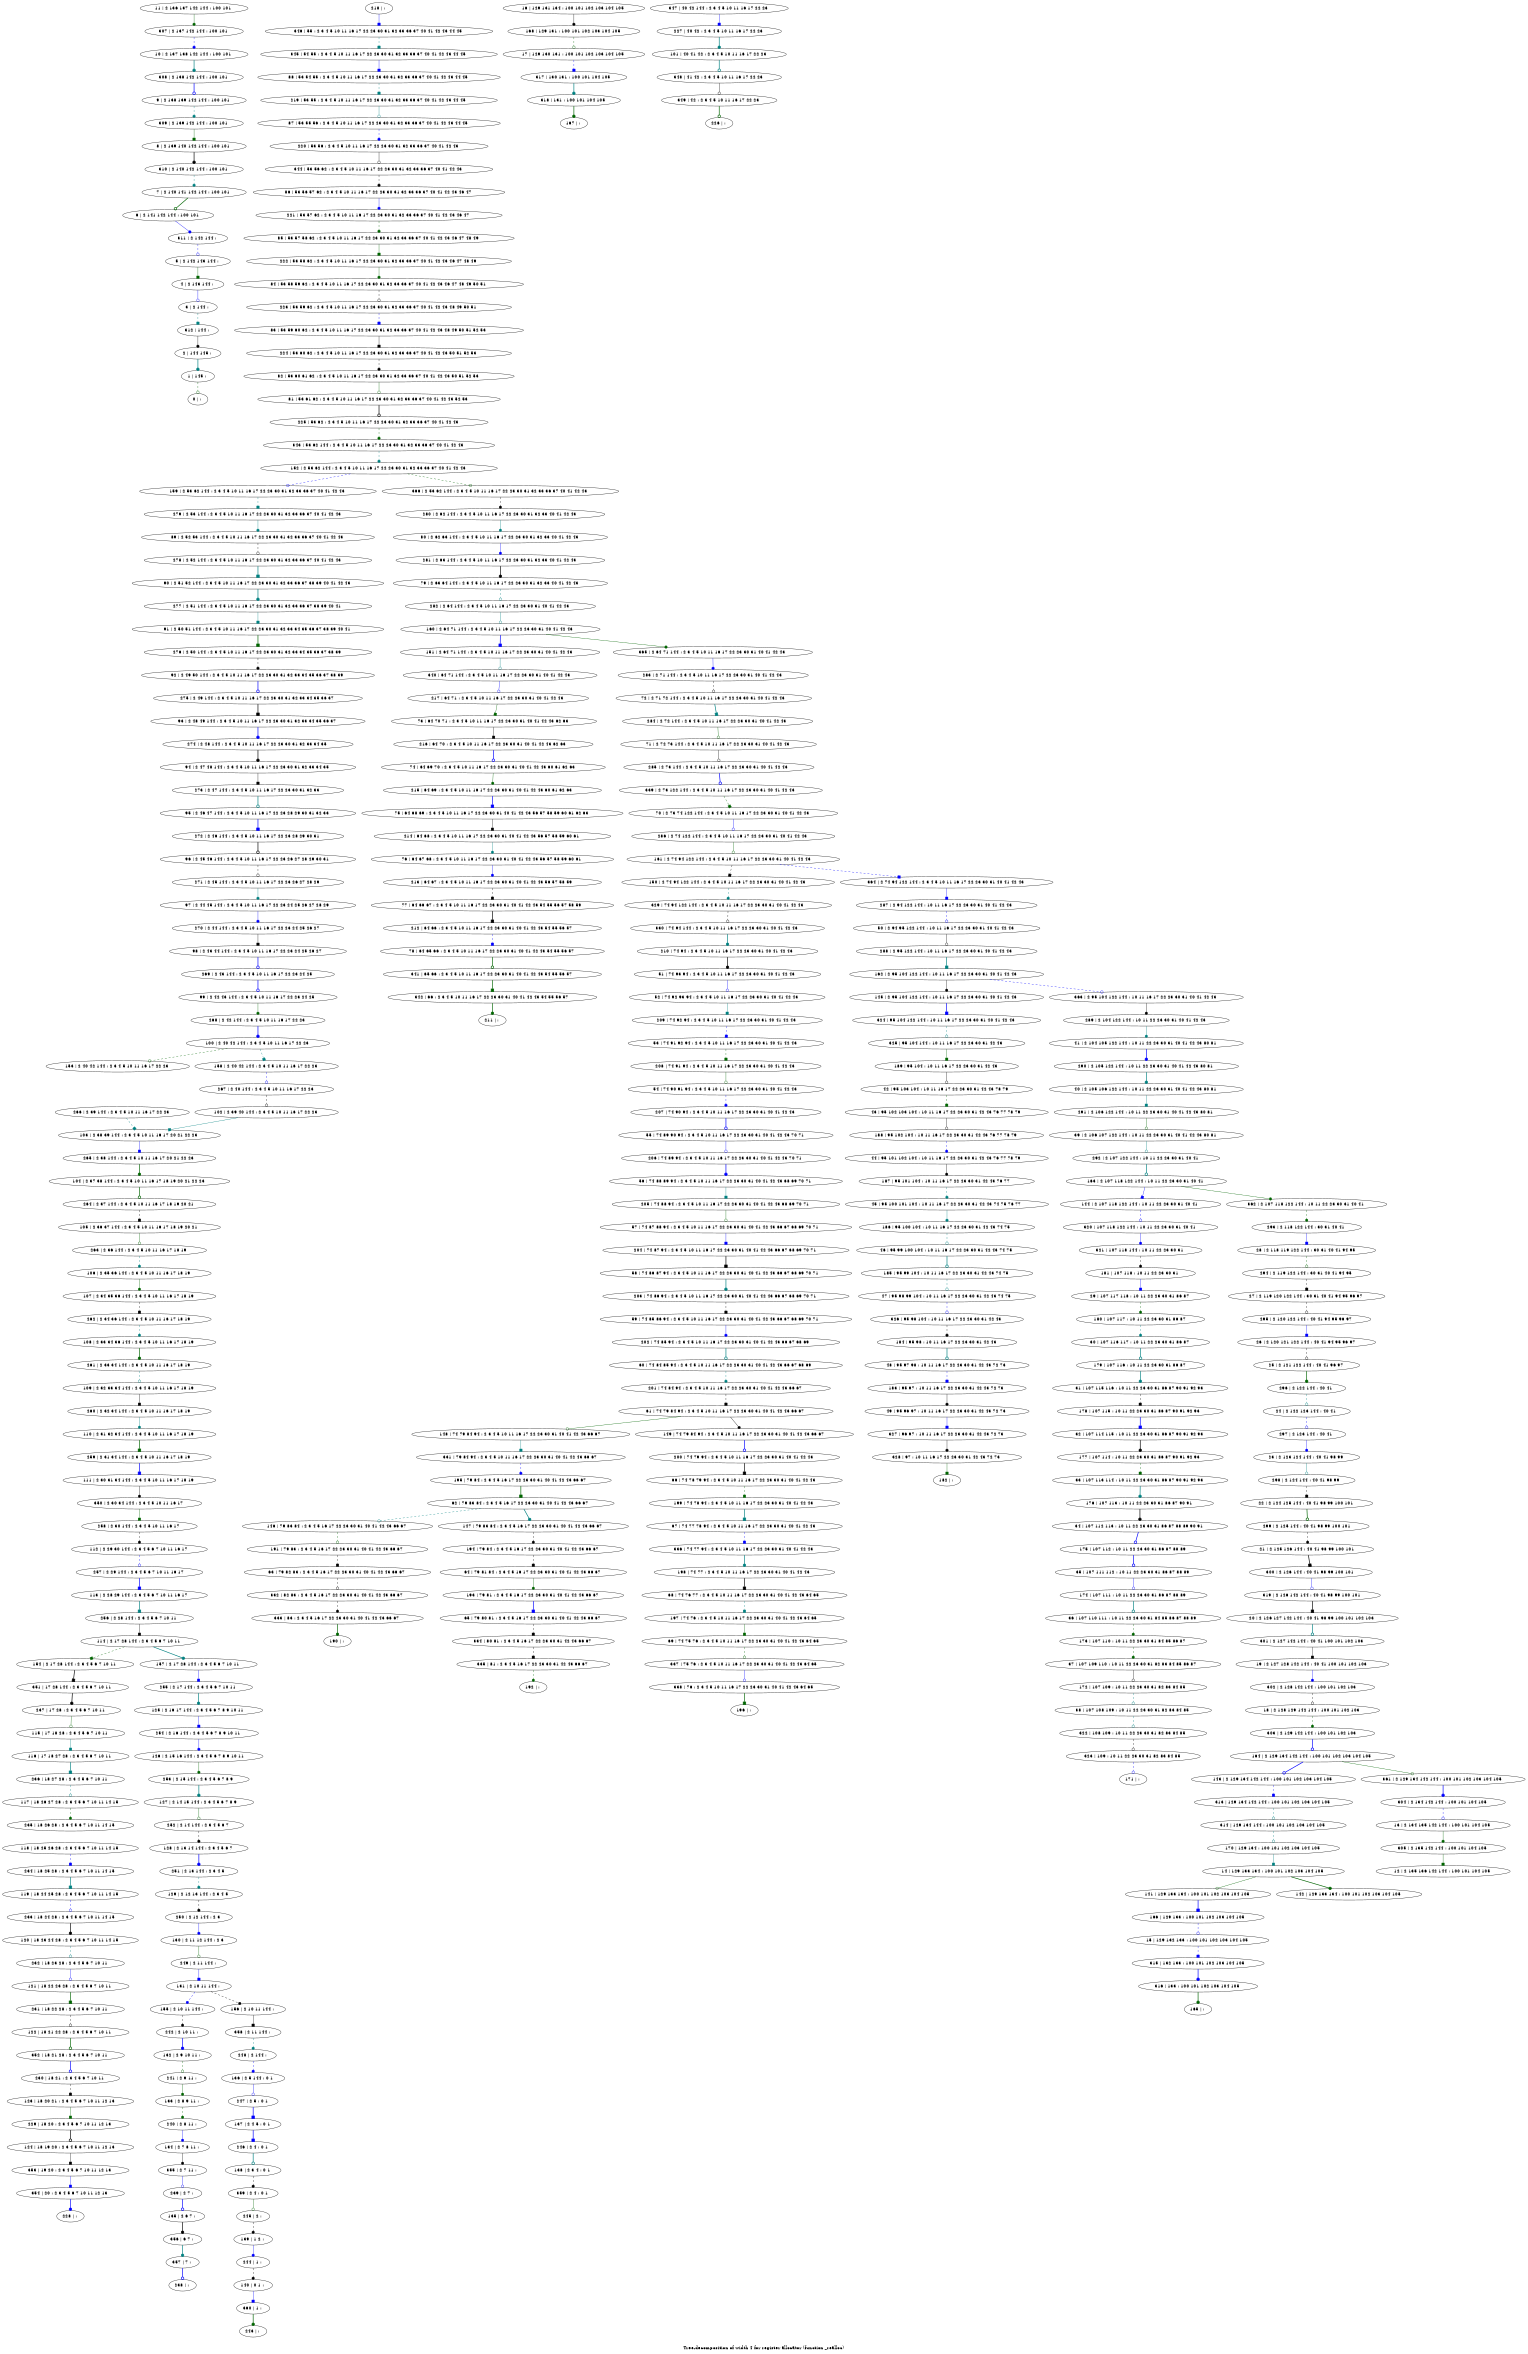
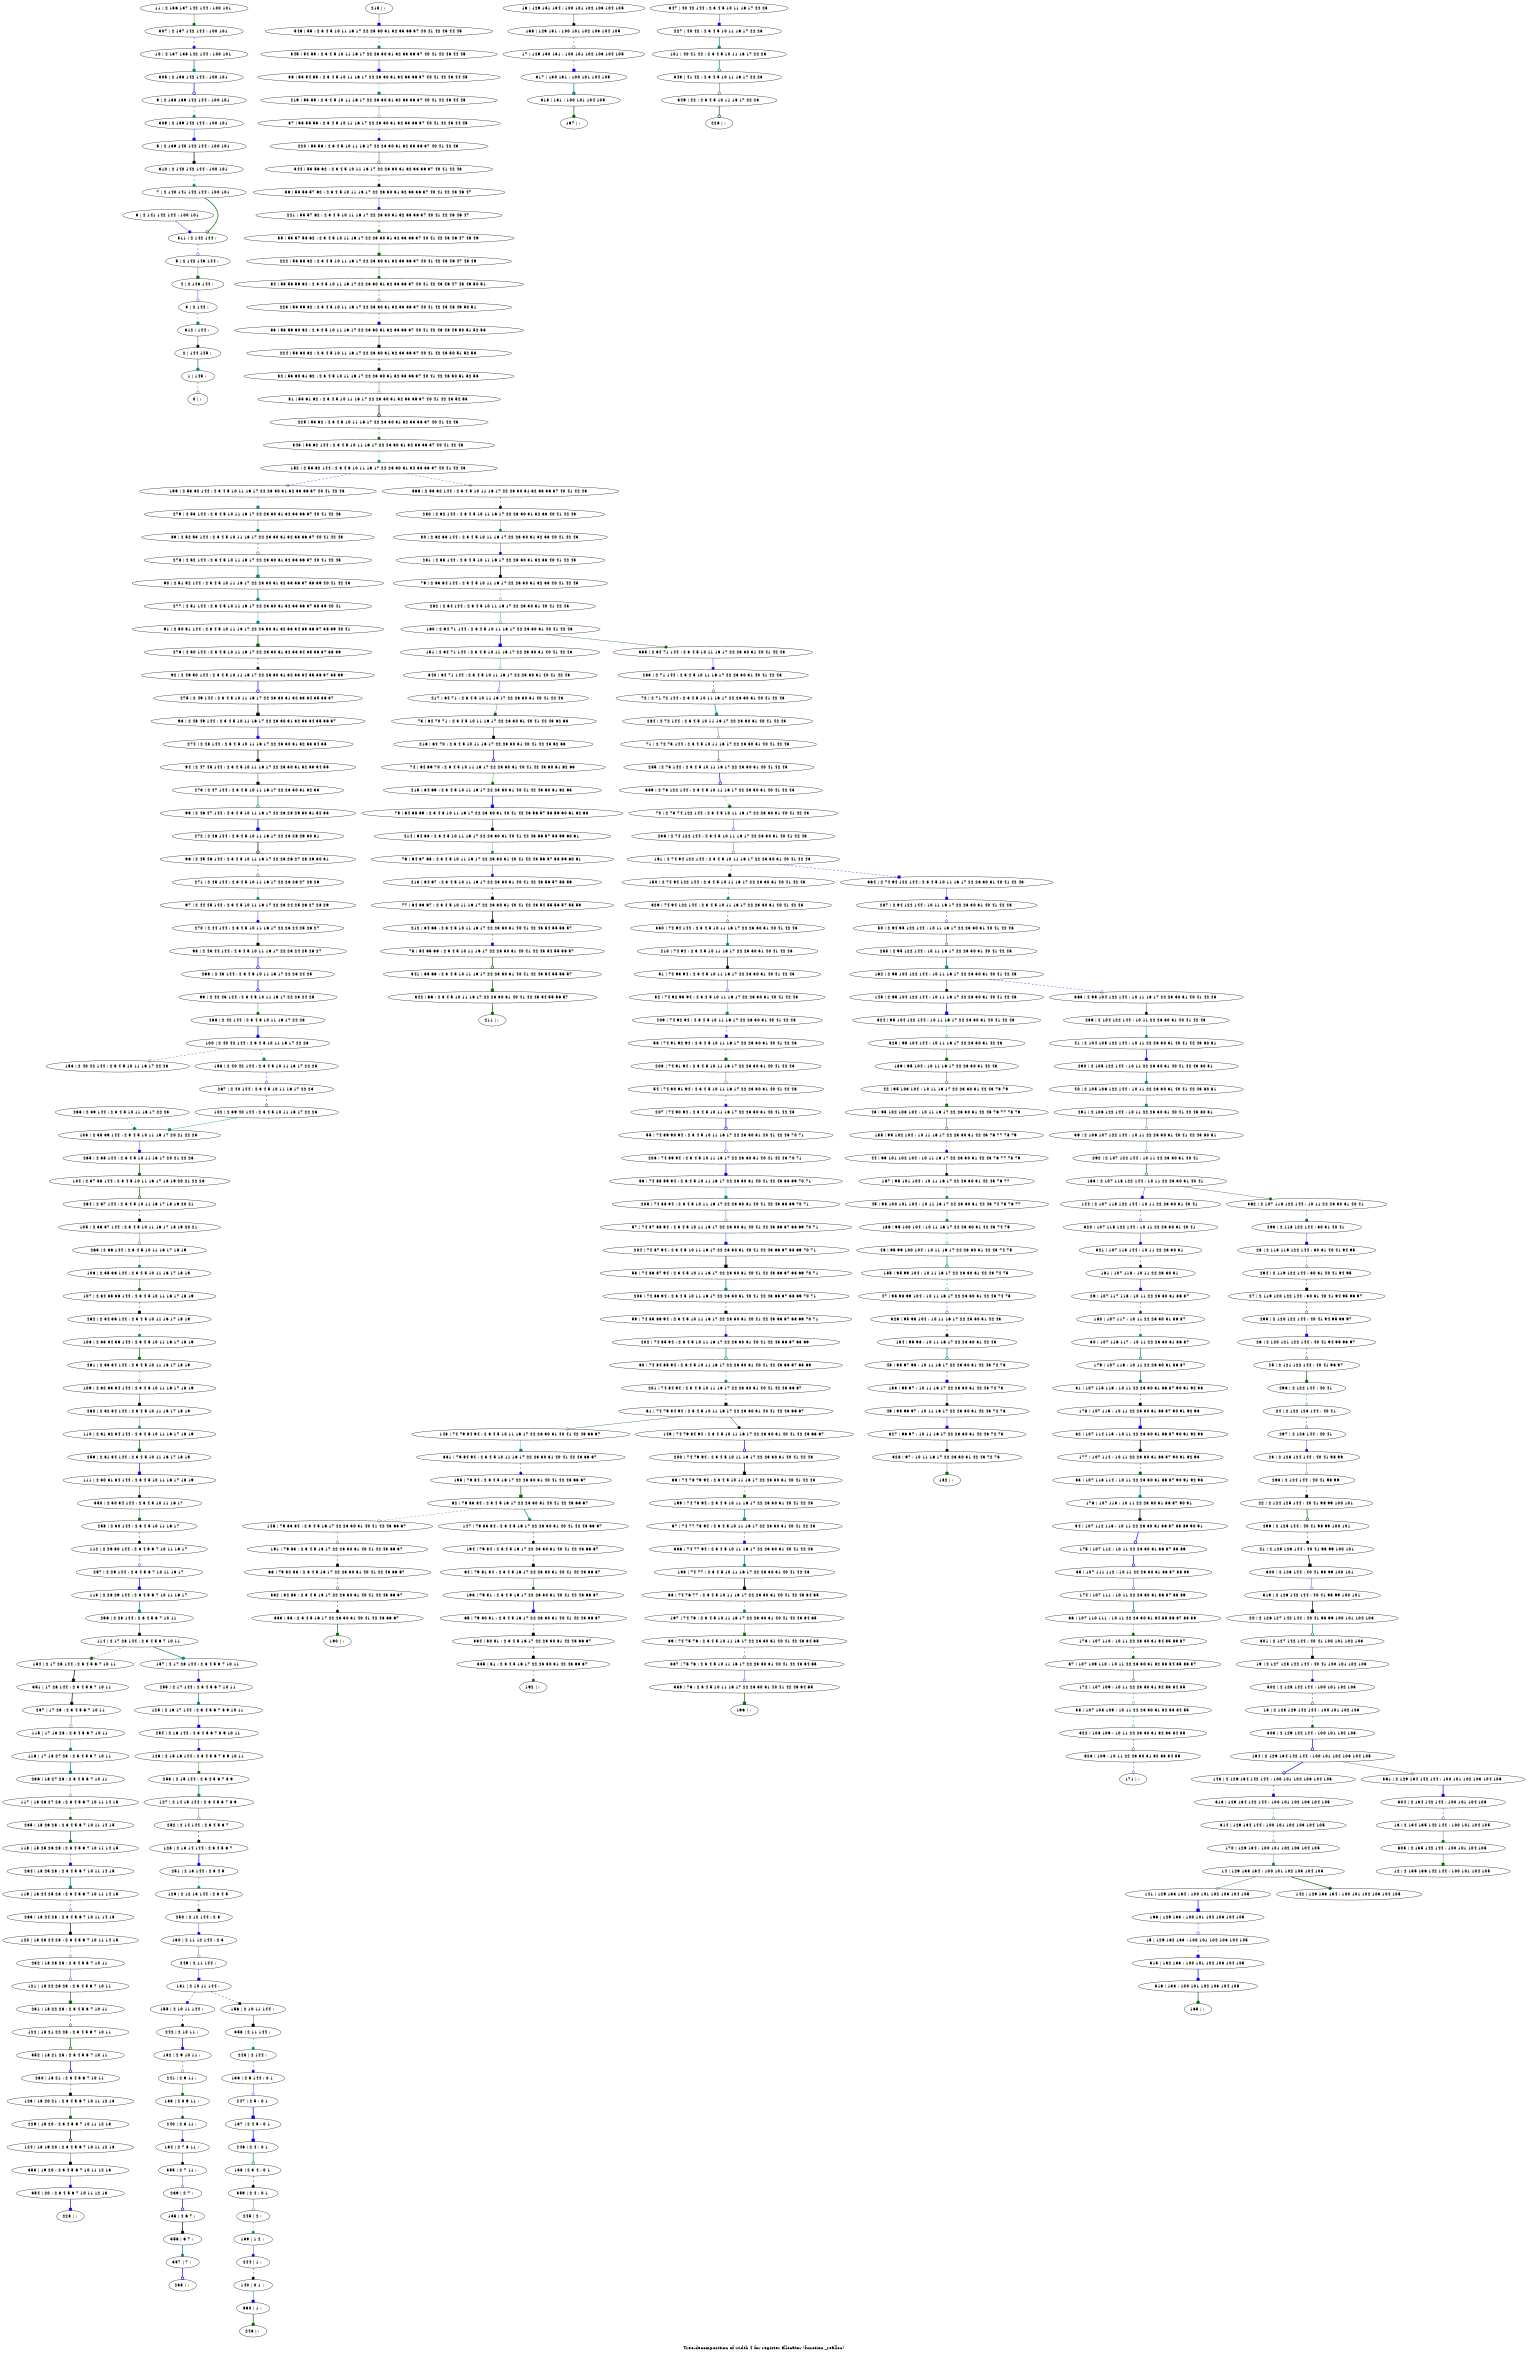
(194, 133) -> (194, 133)
(182, 203) -> (218, 214)
none -> (70, 1836)
(253, 2227) -> (253, 2227)
